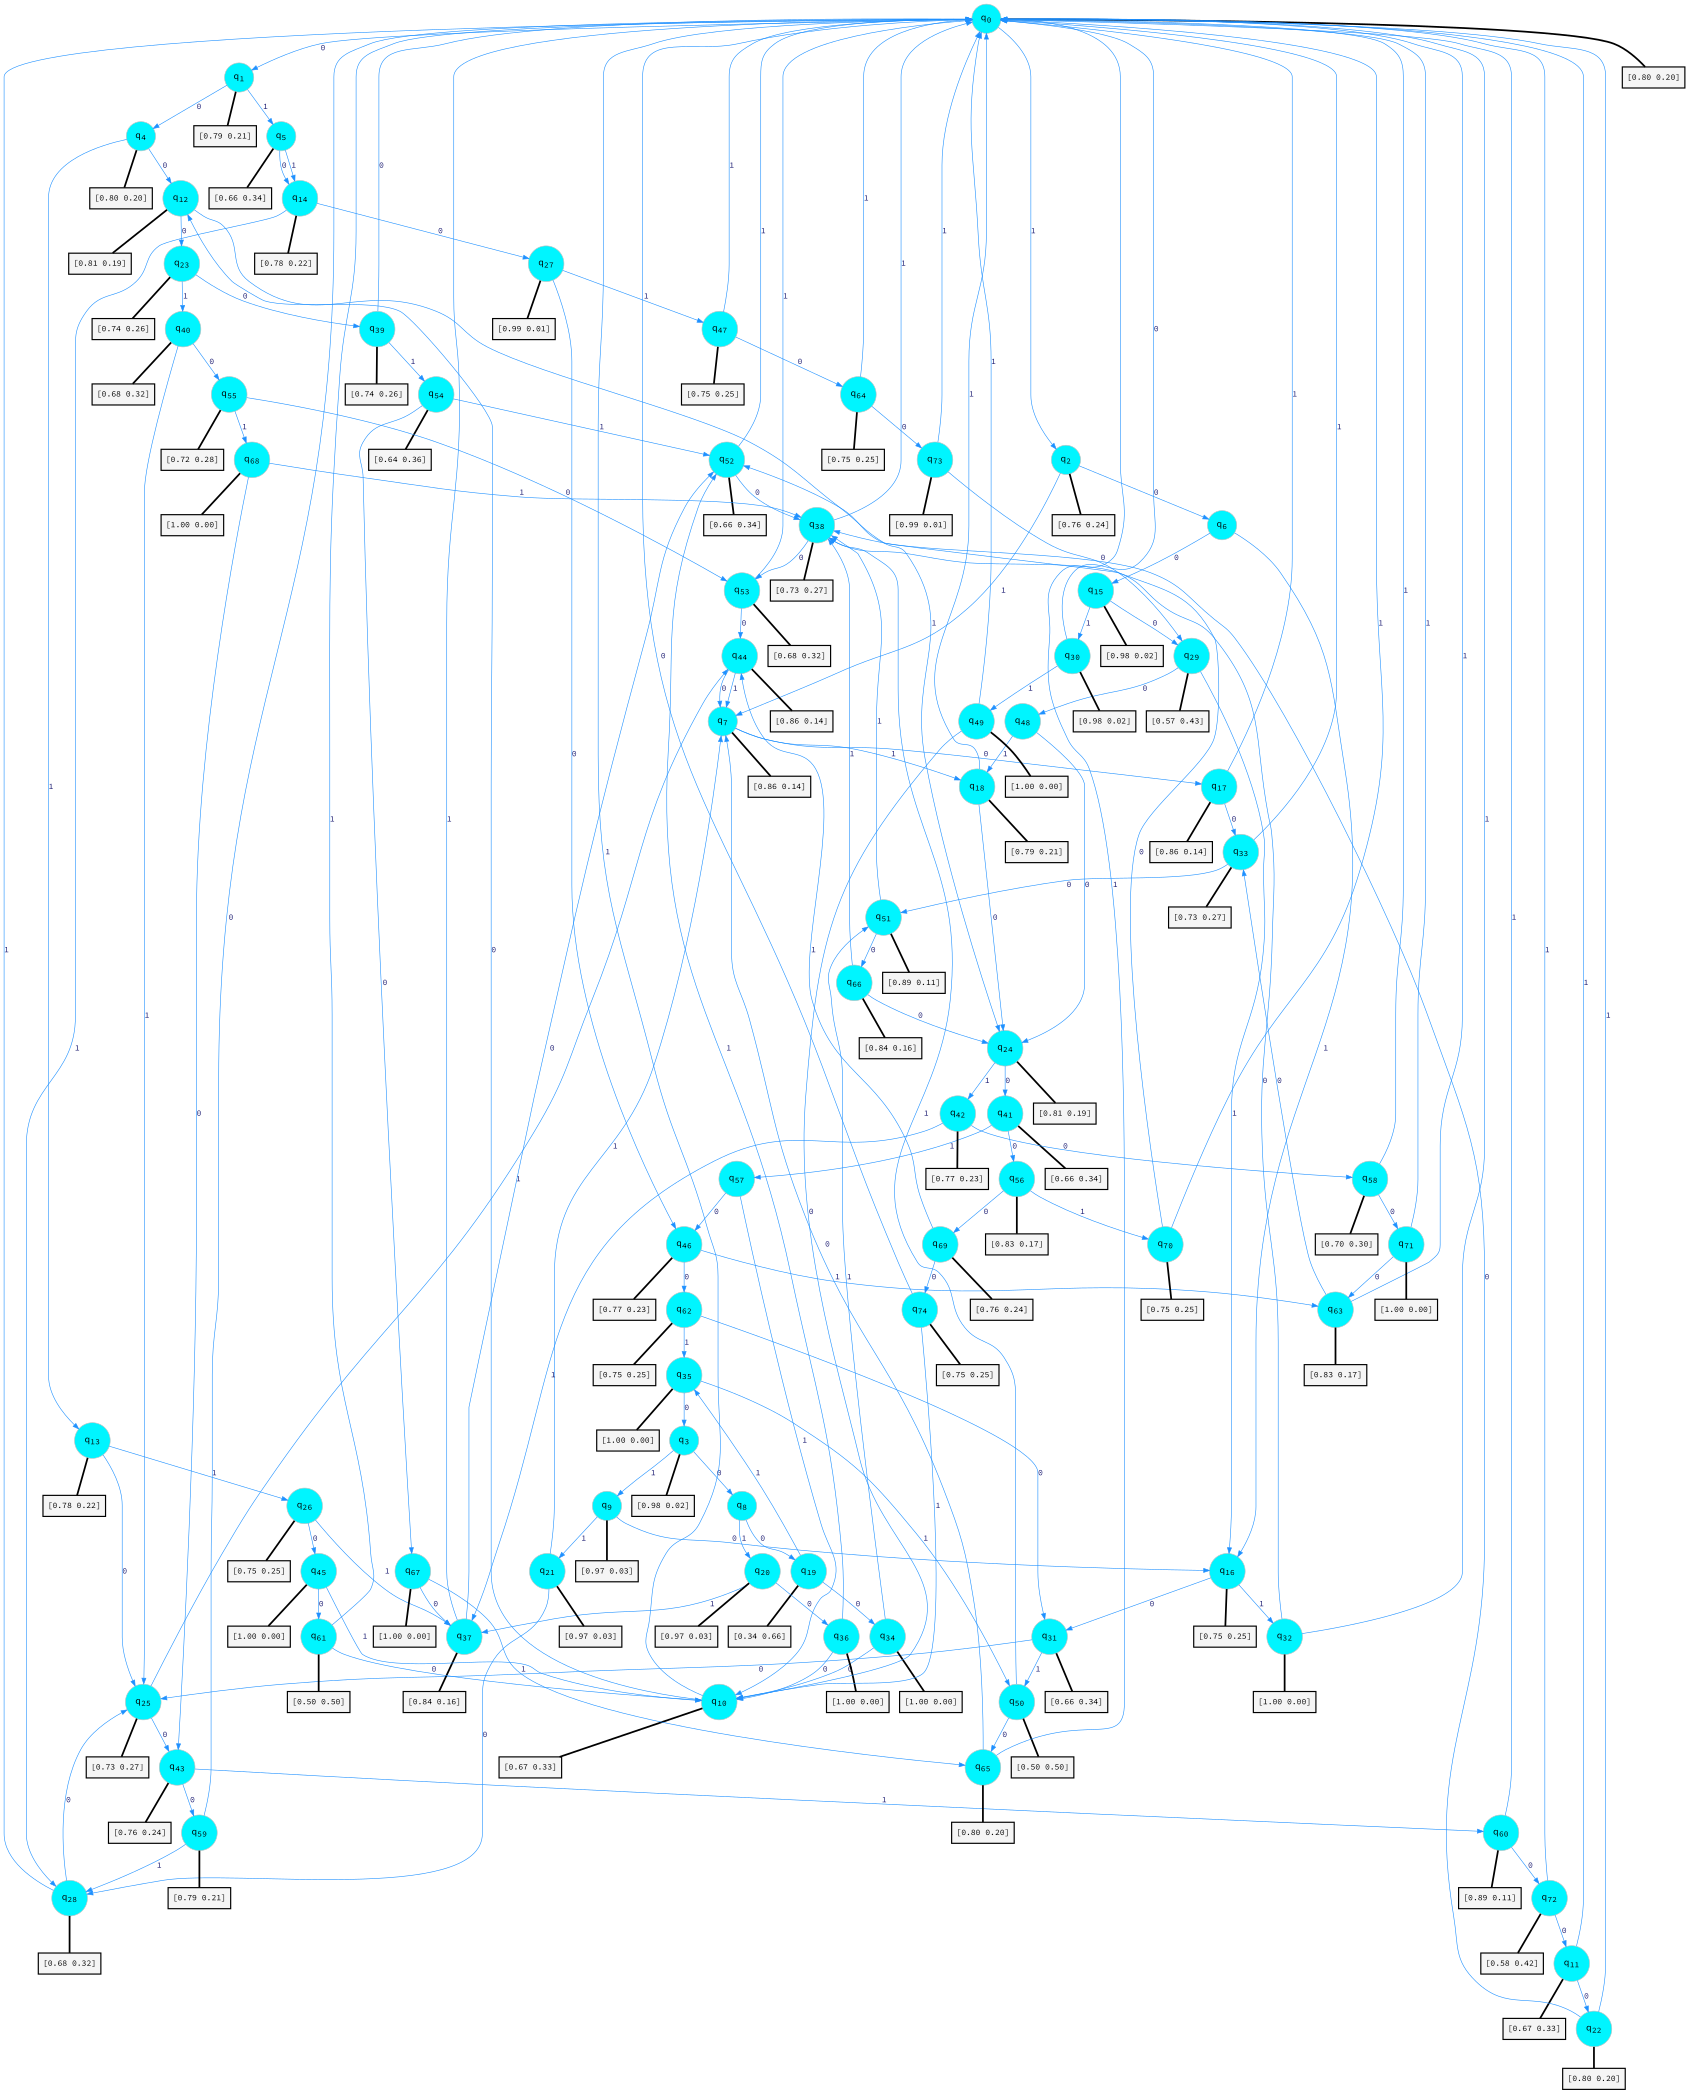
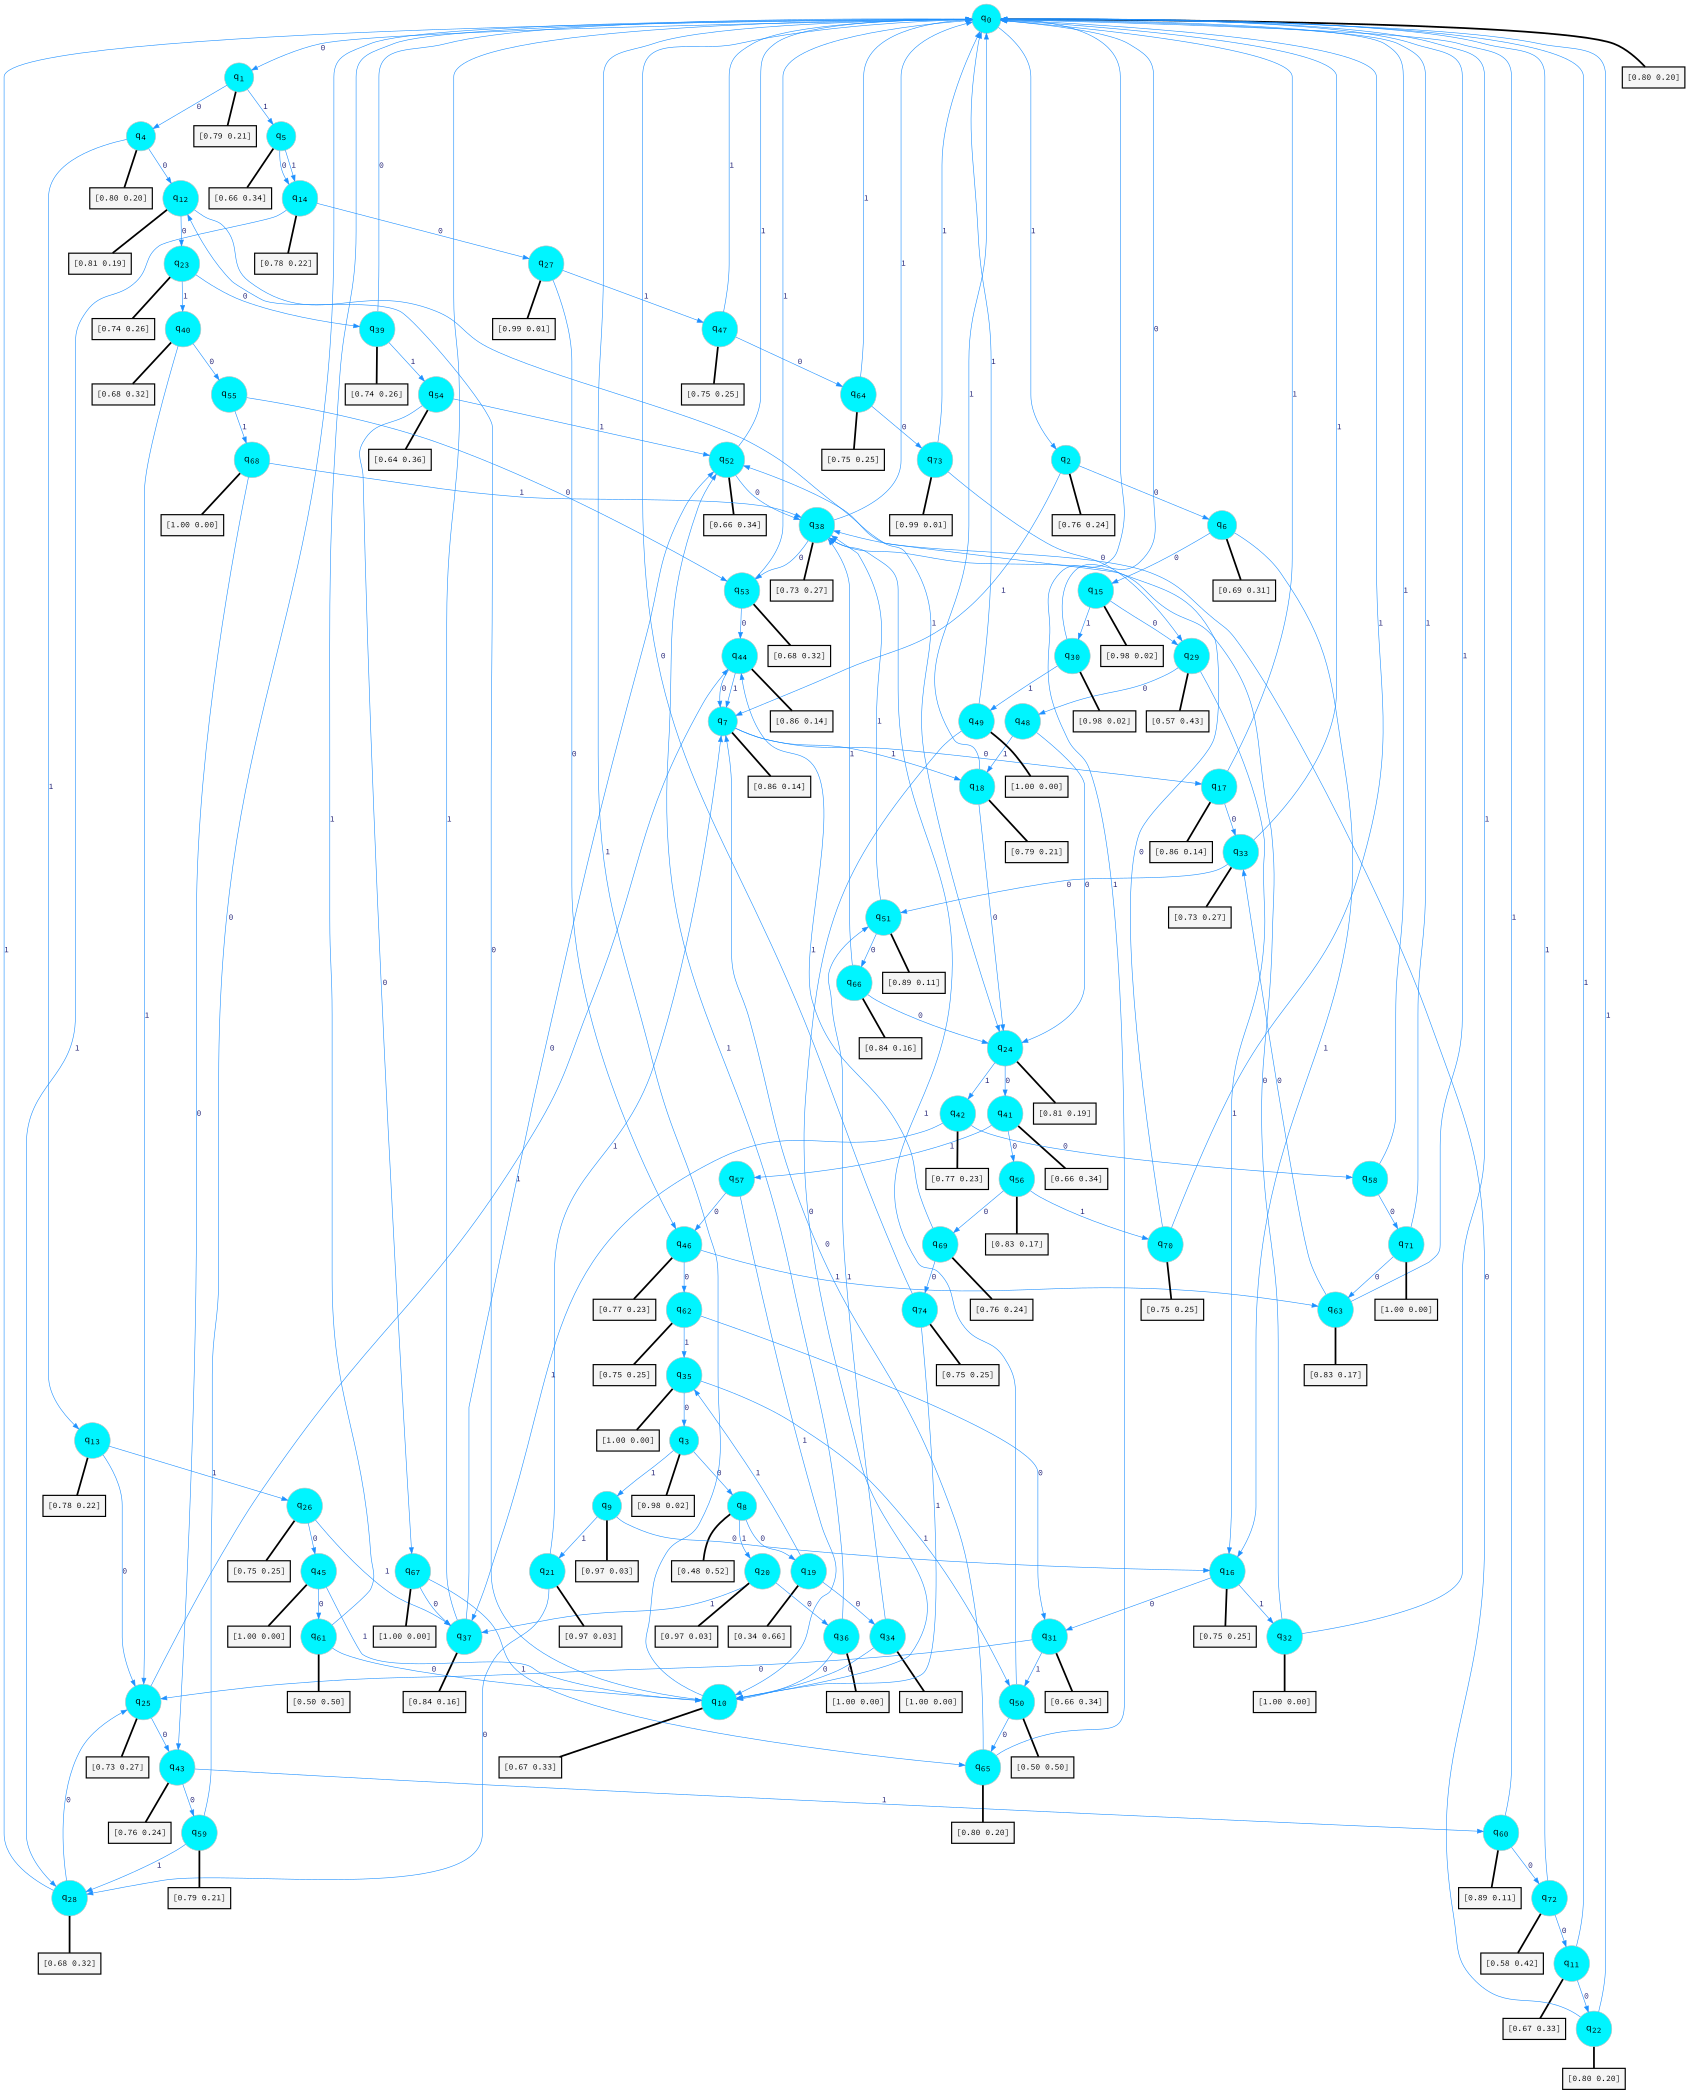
(192, 460) -> none
none -> (1244, 591)
(1347, 1244) -> none
none -> (703, 1571)
